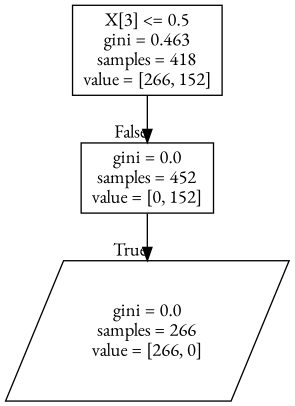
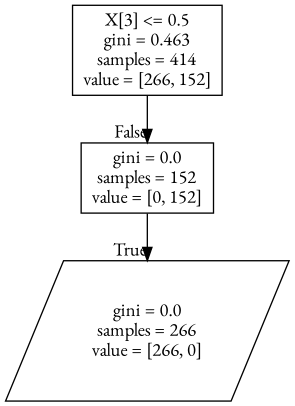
(147, 50) -> (147, 50)
(147, 178) -> (147, 178)
